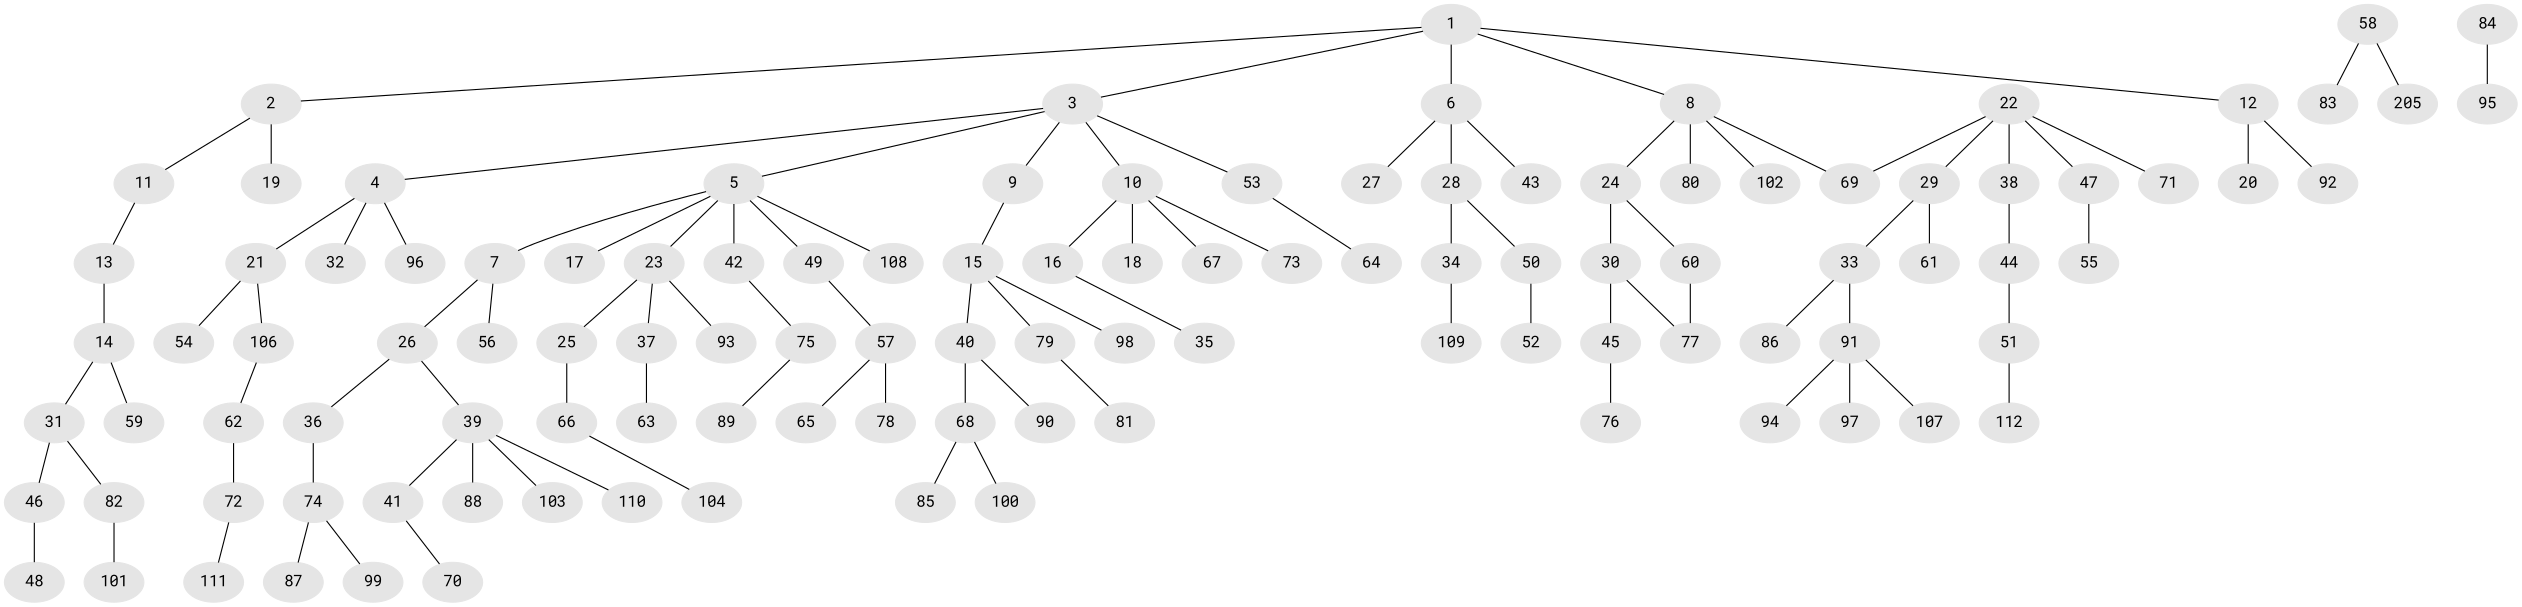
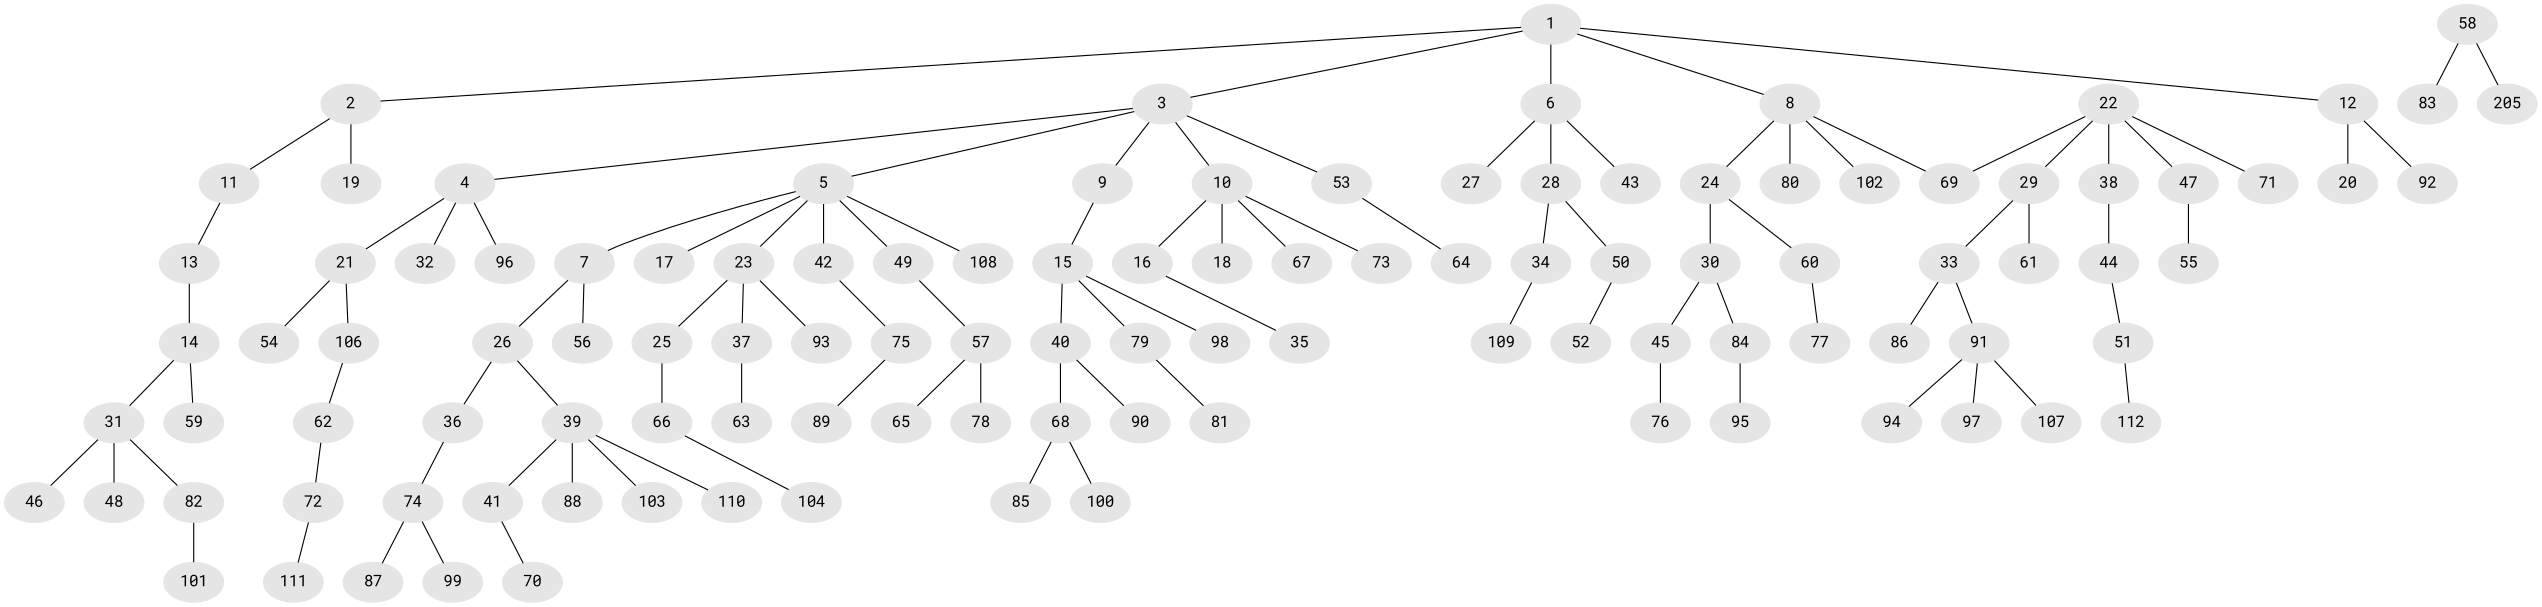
(1650, 303) -> (1725, 303)
(34, 543) -> (114, 463)
